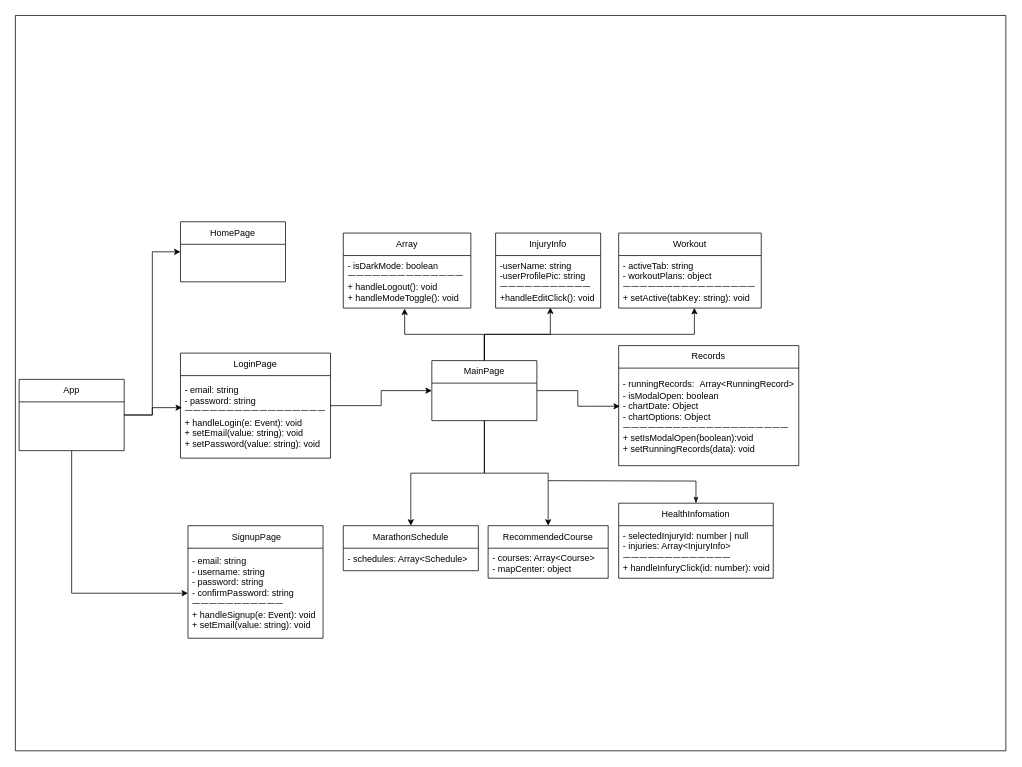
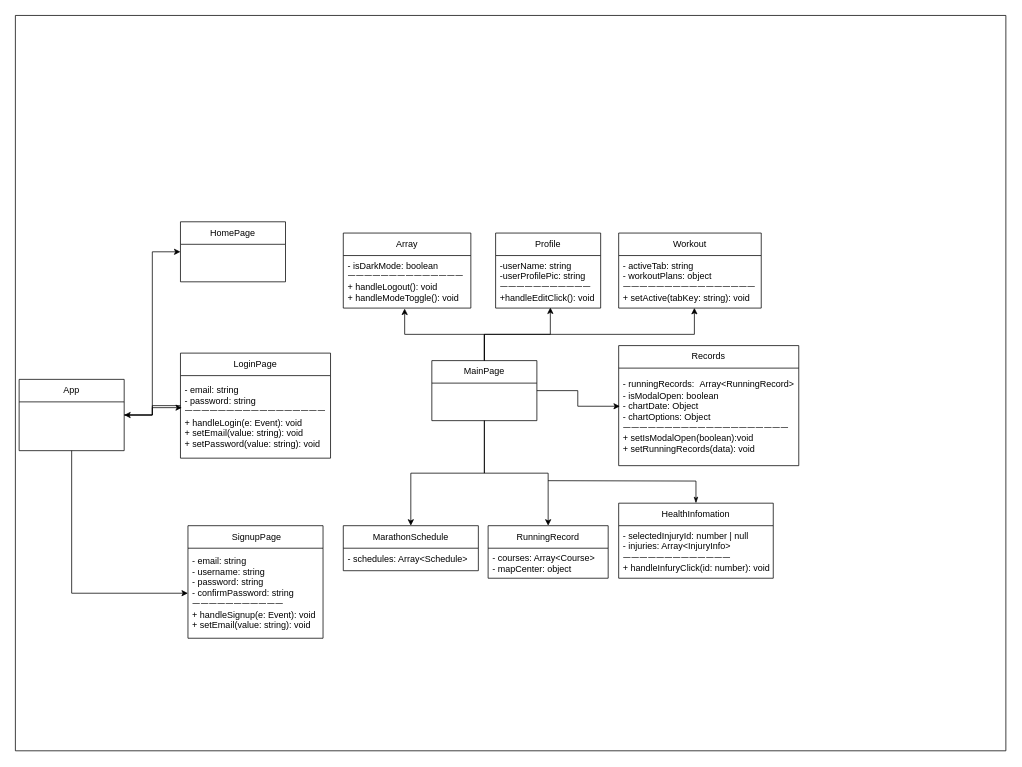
(548, 244) -> (548, 244)
(381, 399) -> (166, 405)
(548, 537) -> (548, 537)
